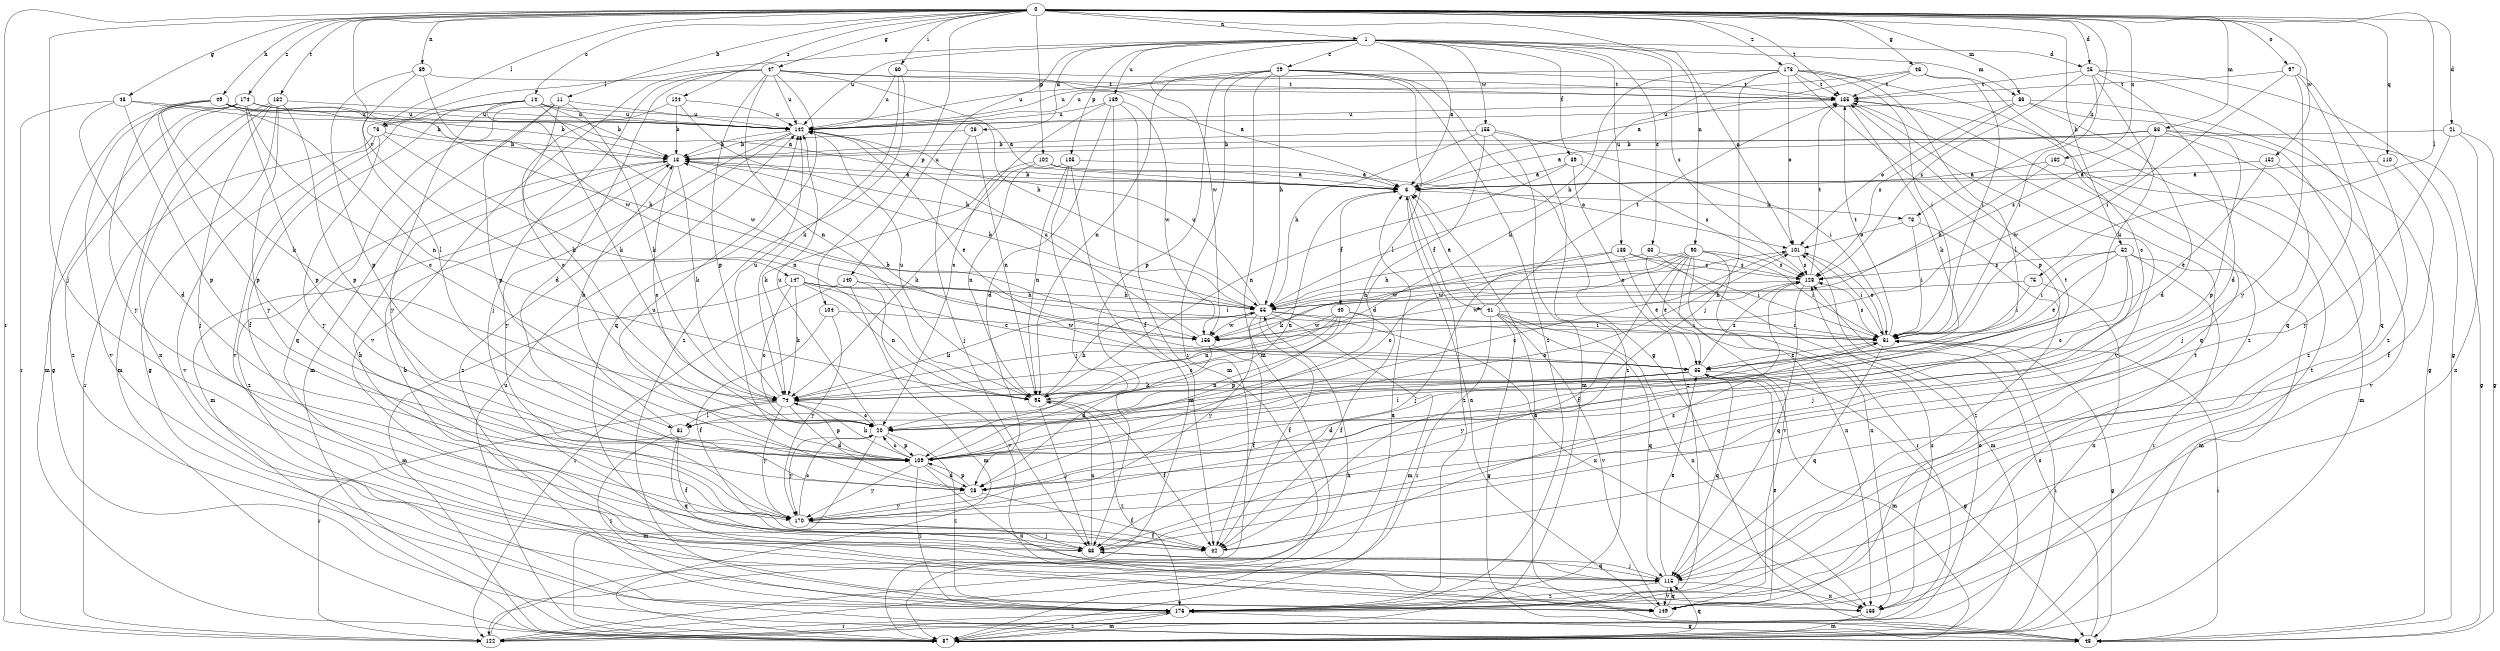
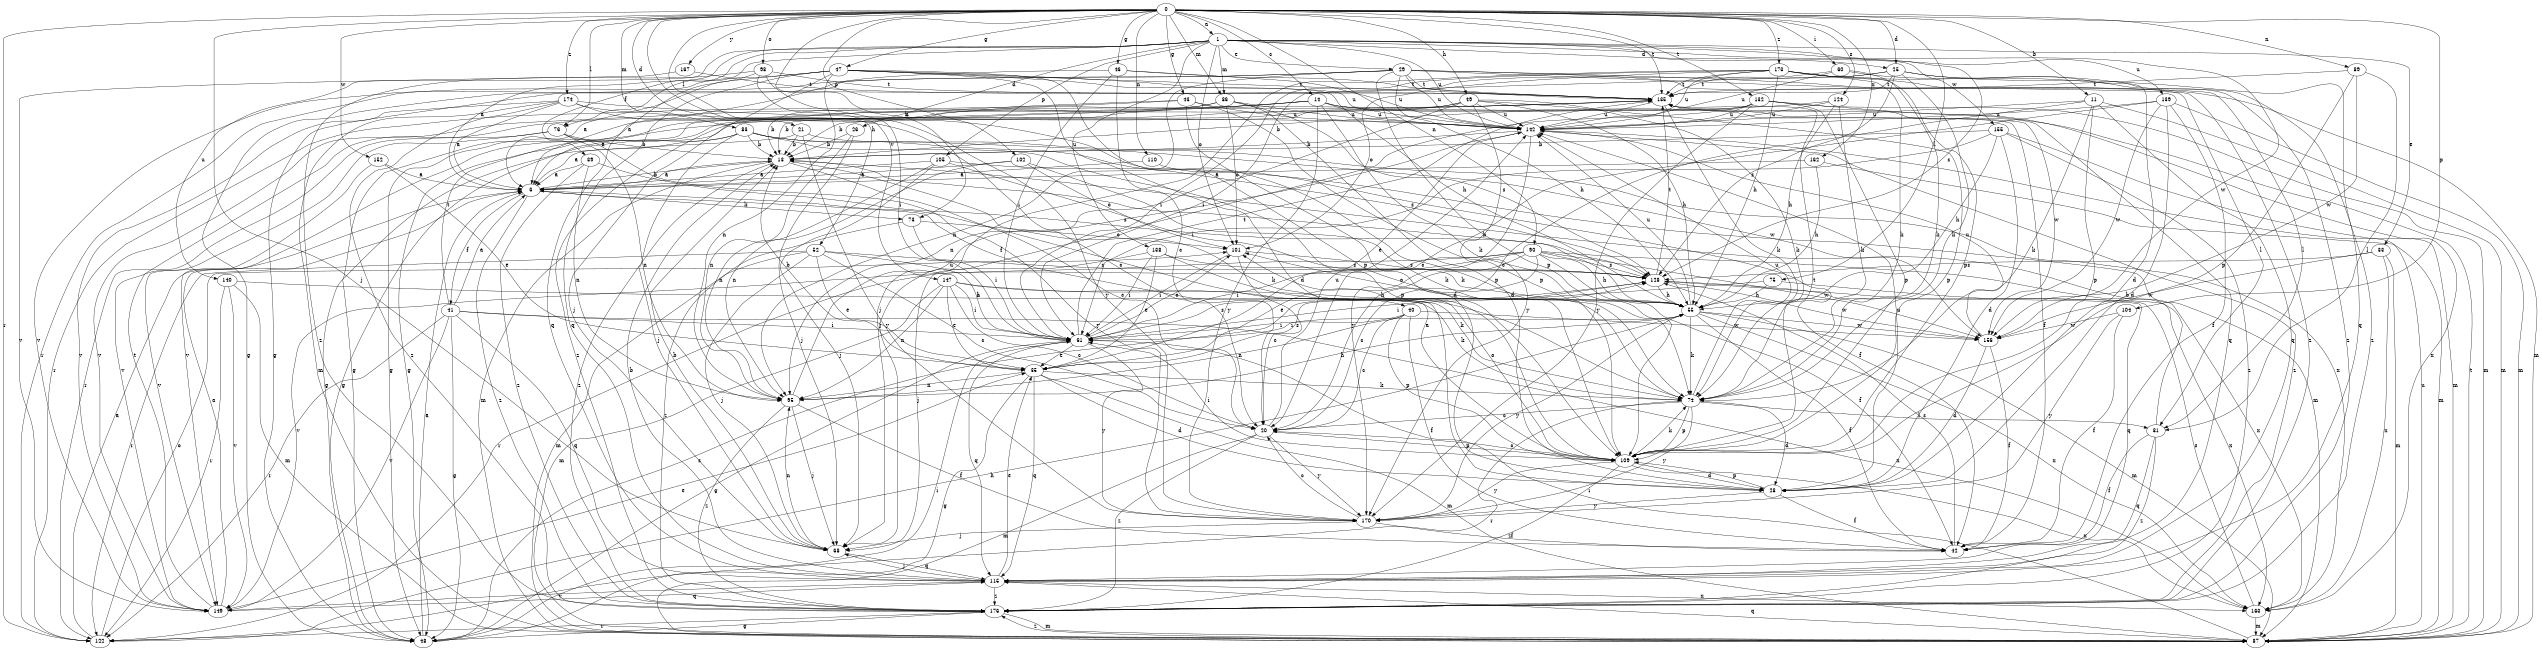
none -> (685, 70)
(2292, 70) -> (763, 70)
(2389, 85) -> (1138, 85)
